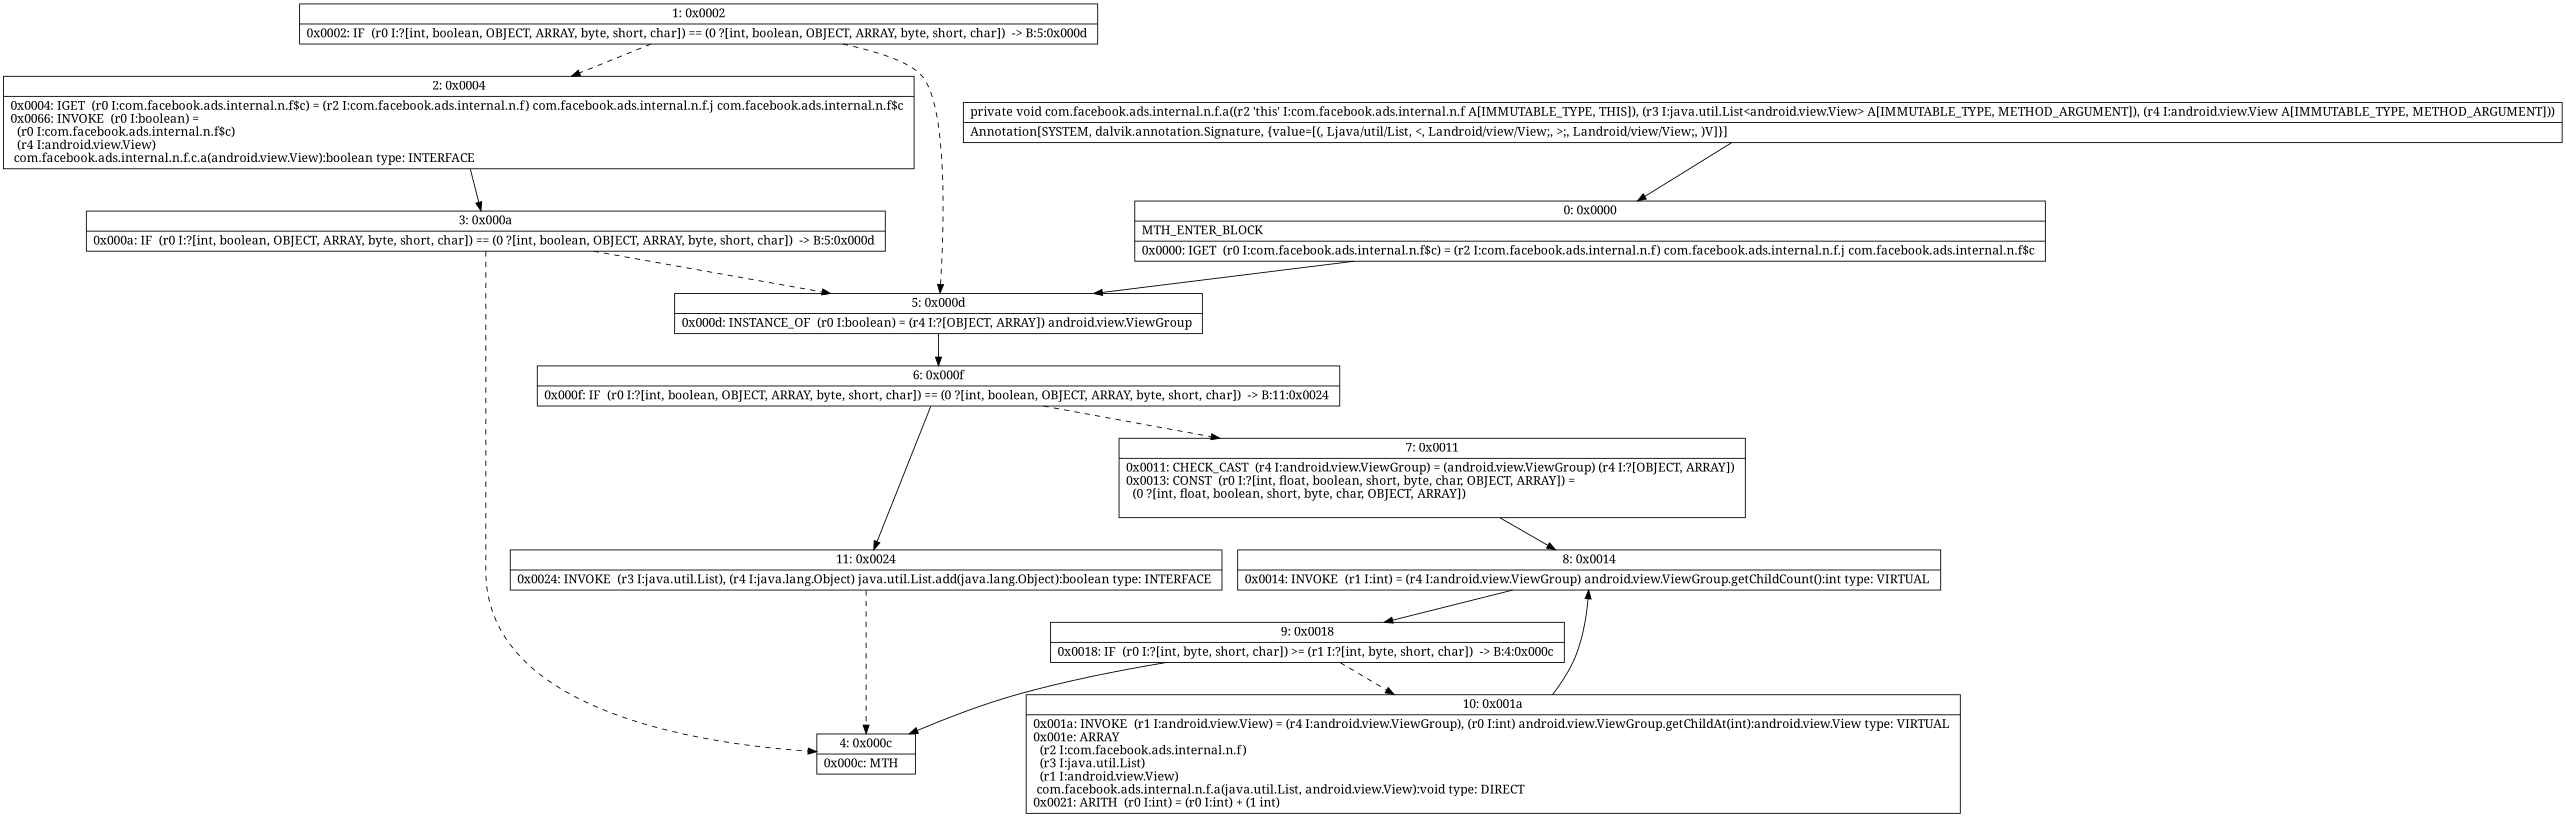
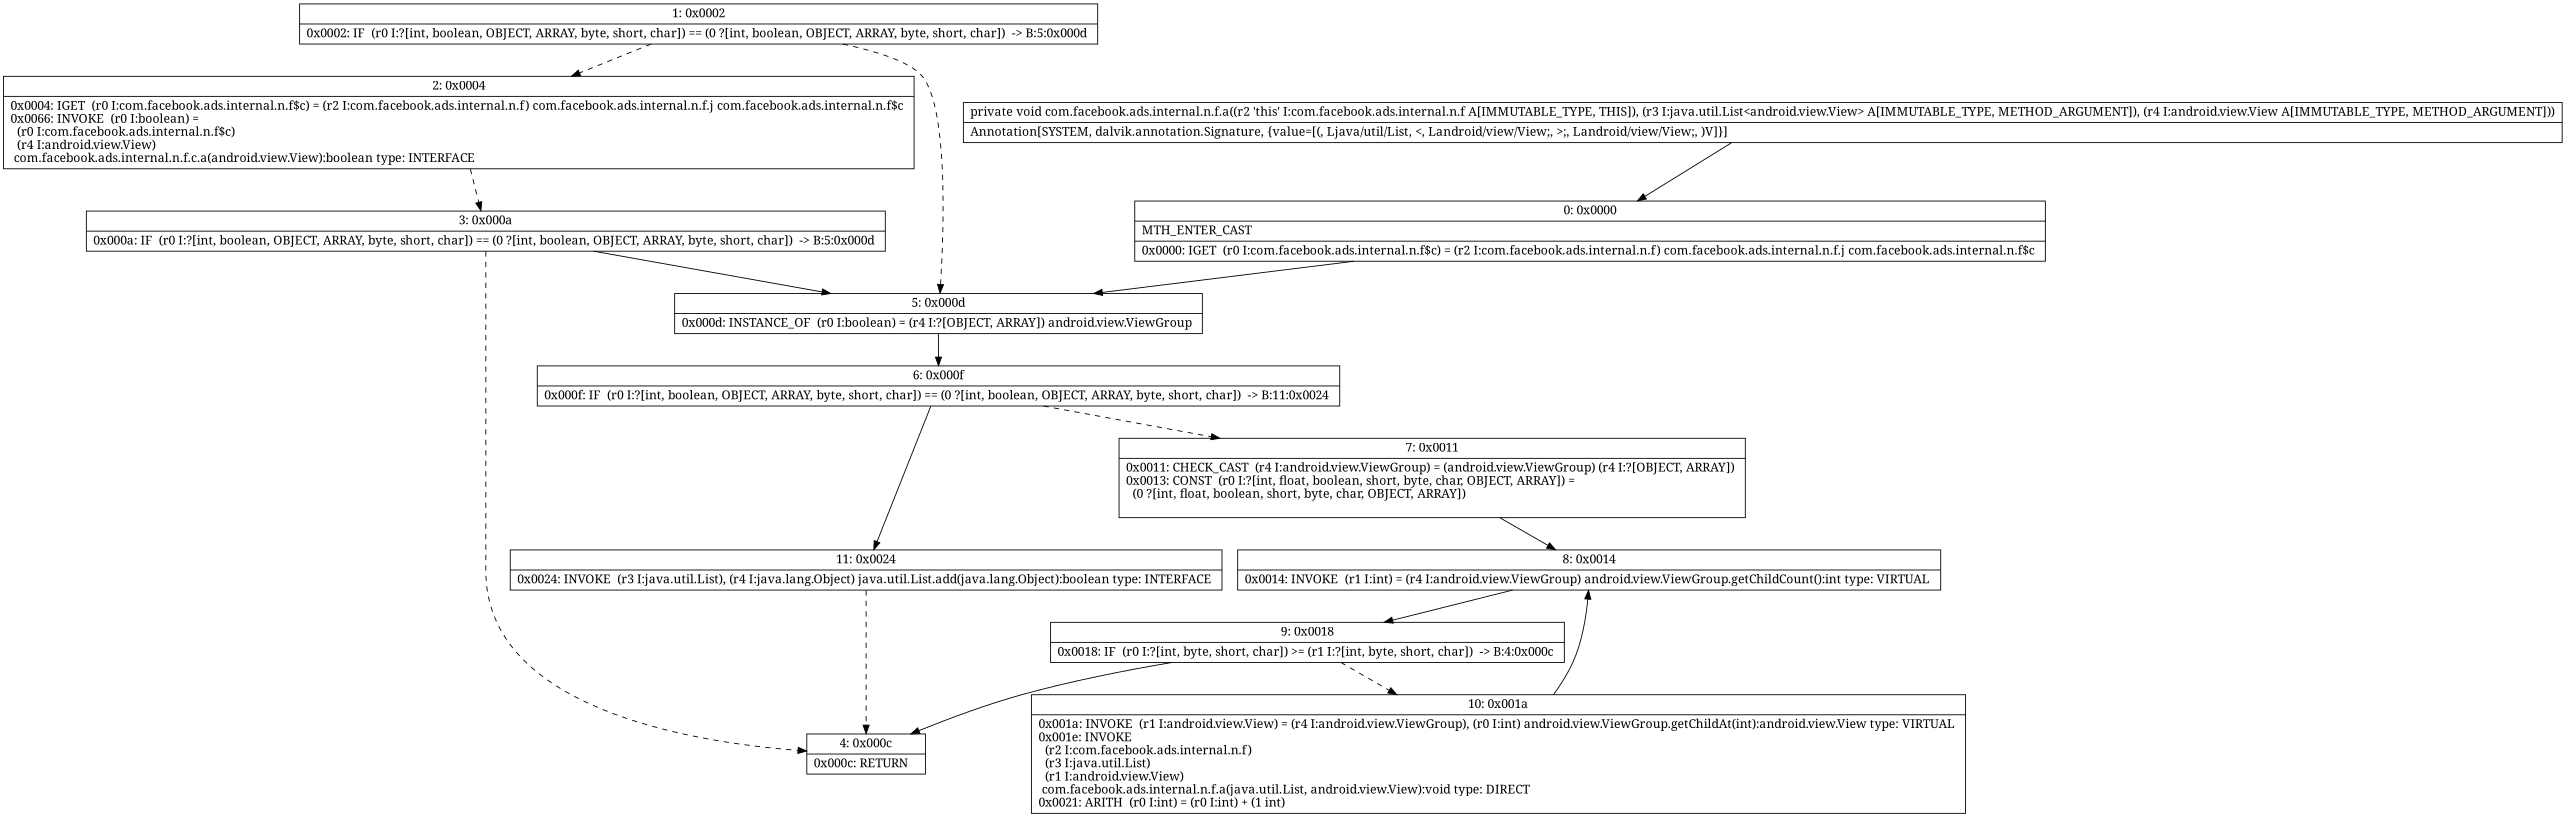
(475, 186) -> (475, 186)
(1202, 231) -> (1197, 231)
(708, 272) -> (708, 272)
(1080, 737) -> (1089, 737)
(866, 764) -> (866, 764)
